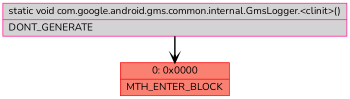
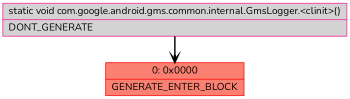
(175, 87) -> (175, 87)
